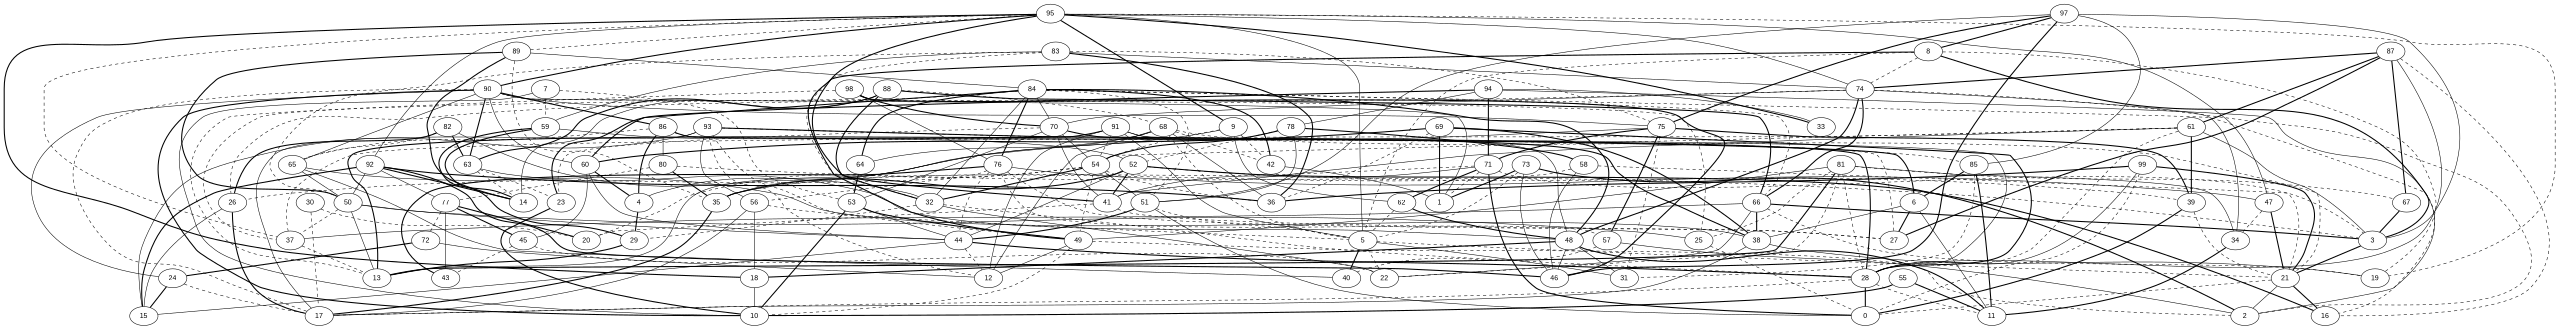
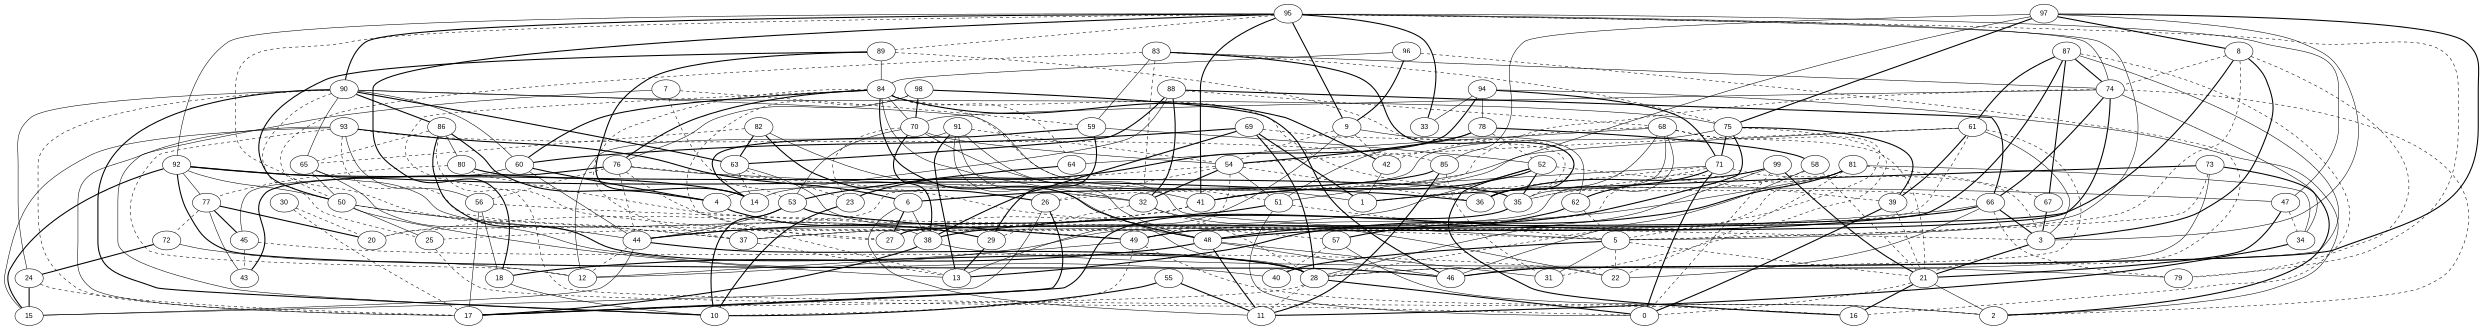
none -> (1407, 51)
(927, 102) -> (1008, 108)
(2375, 278) -> (2178, 278)
(1044, 305) -> (724, 290)
